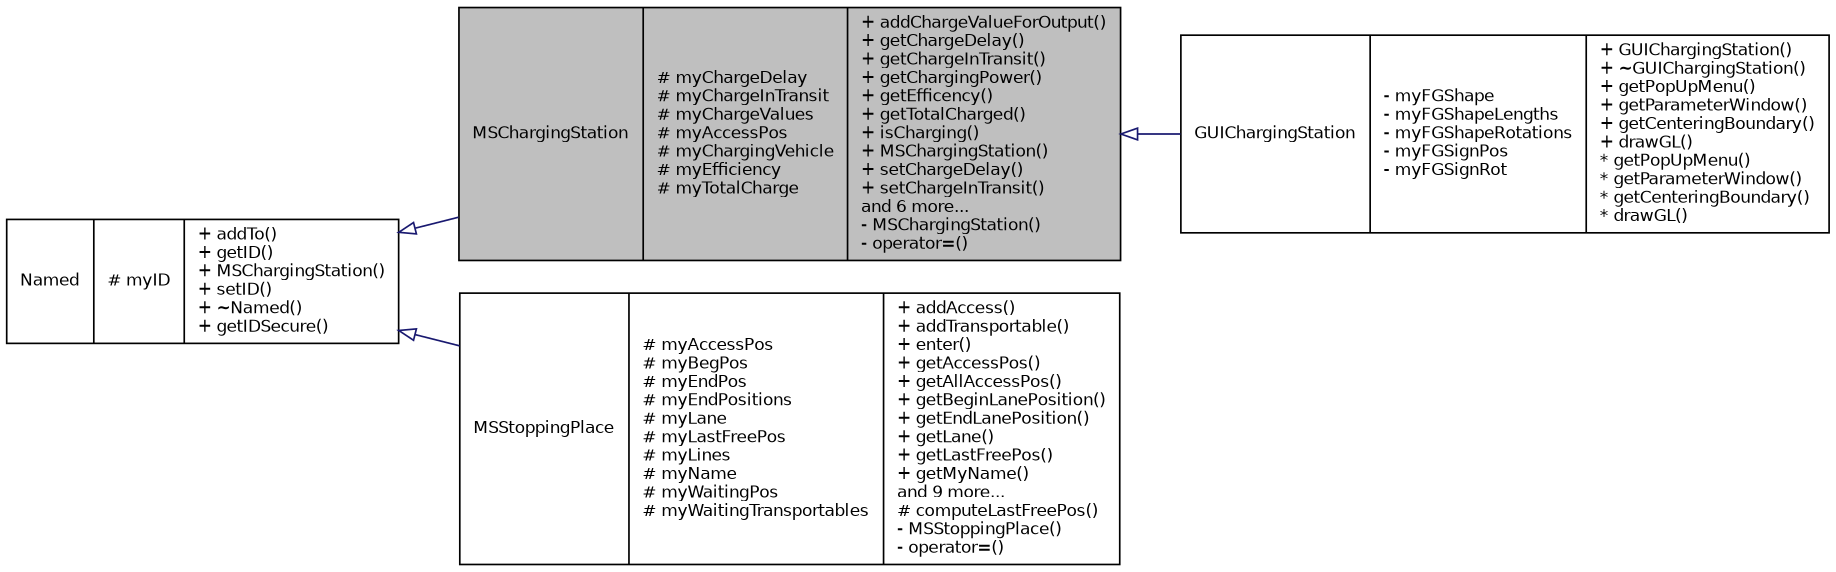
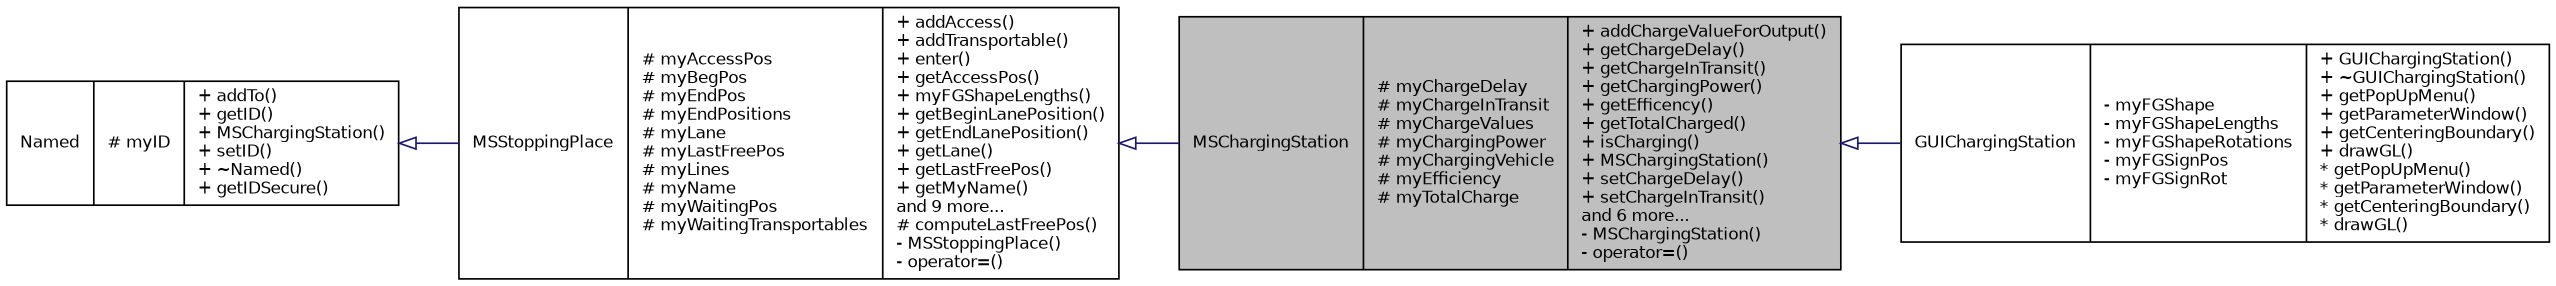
(723, 133) -> (1461, 142)
(437, 223) -> (1157, 143)
(980, 382) -> (994, 96)
